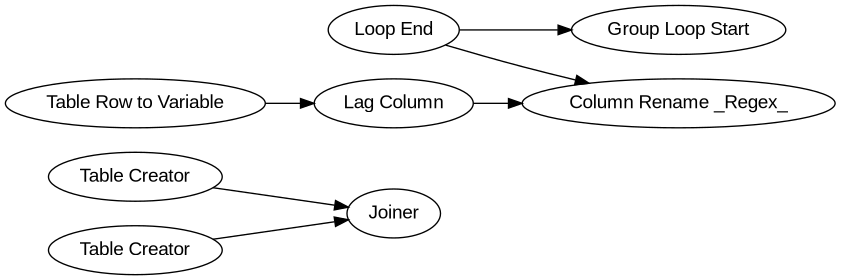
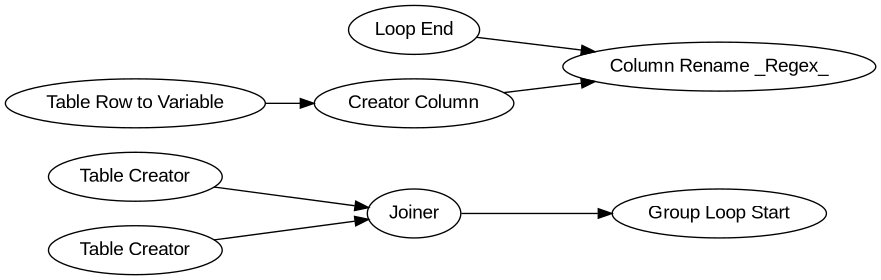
(509, 30) -> (530, 213)
(394, 103) -> (414, 103)
